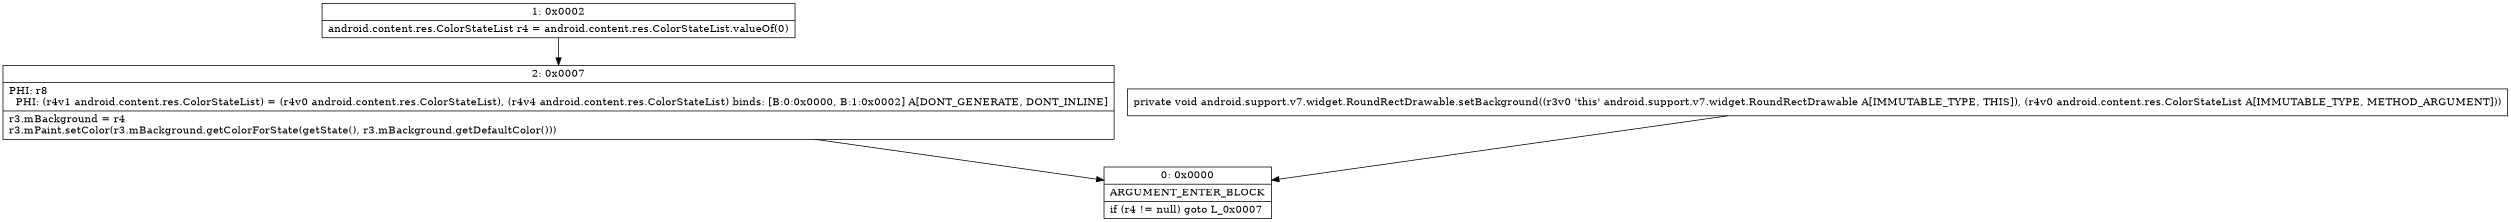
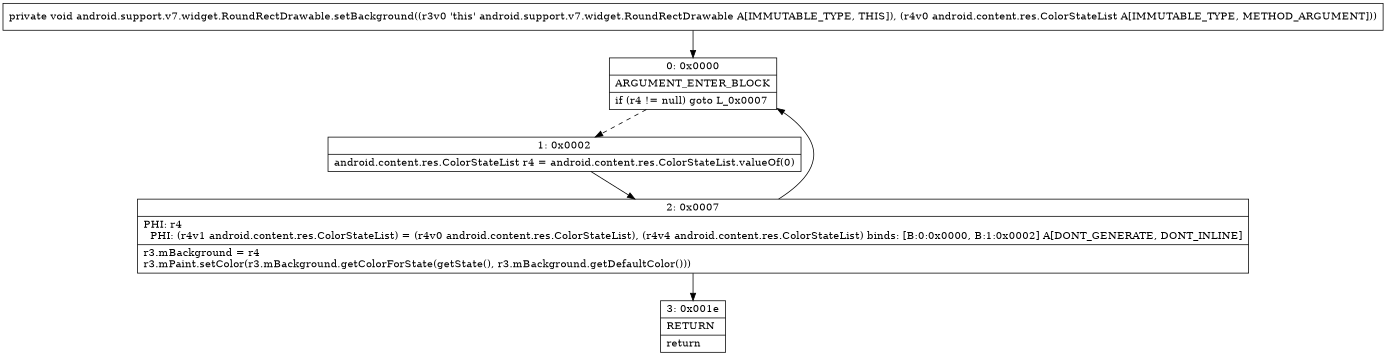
(30, 91) -> (165, 225)
none -> (624, 122)
none -> (693, 327)
